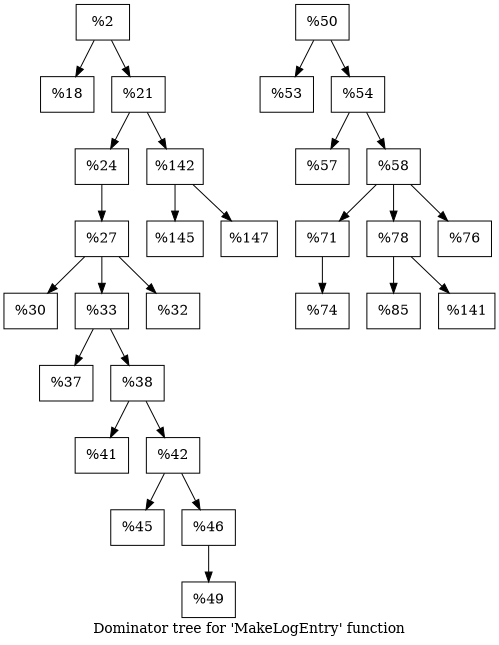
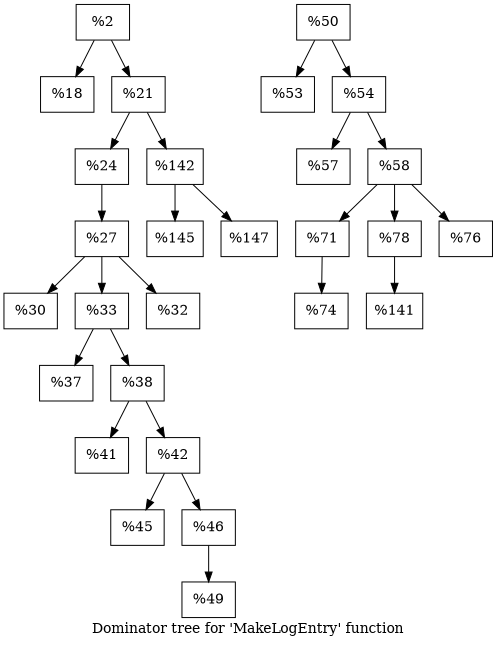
(394, 311) -> none
